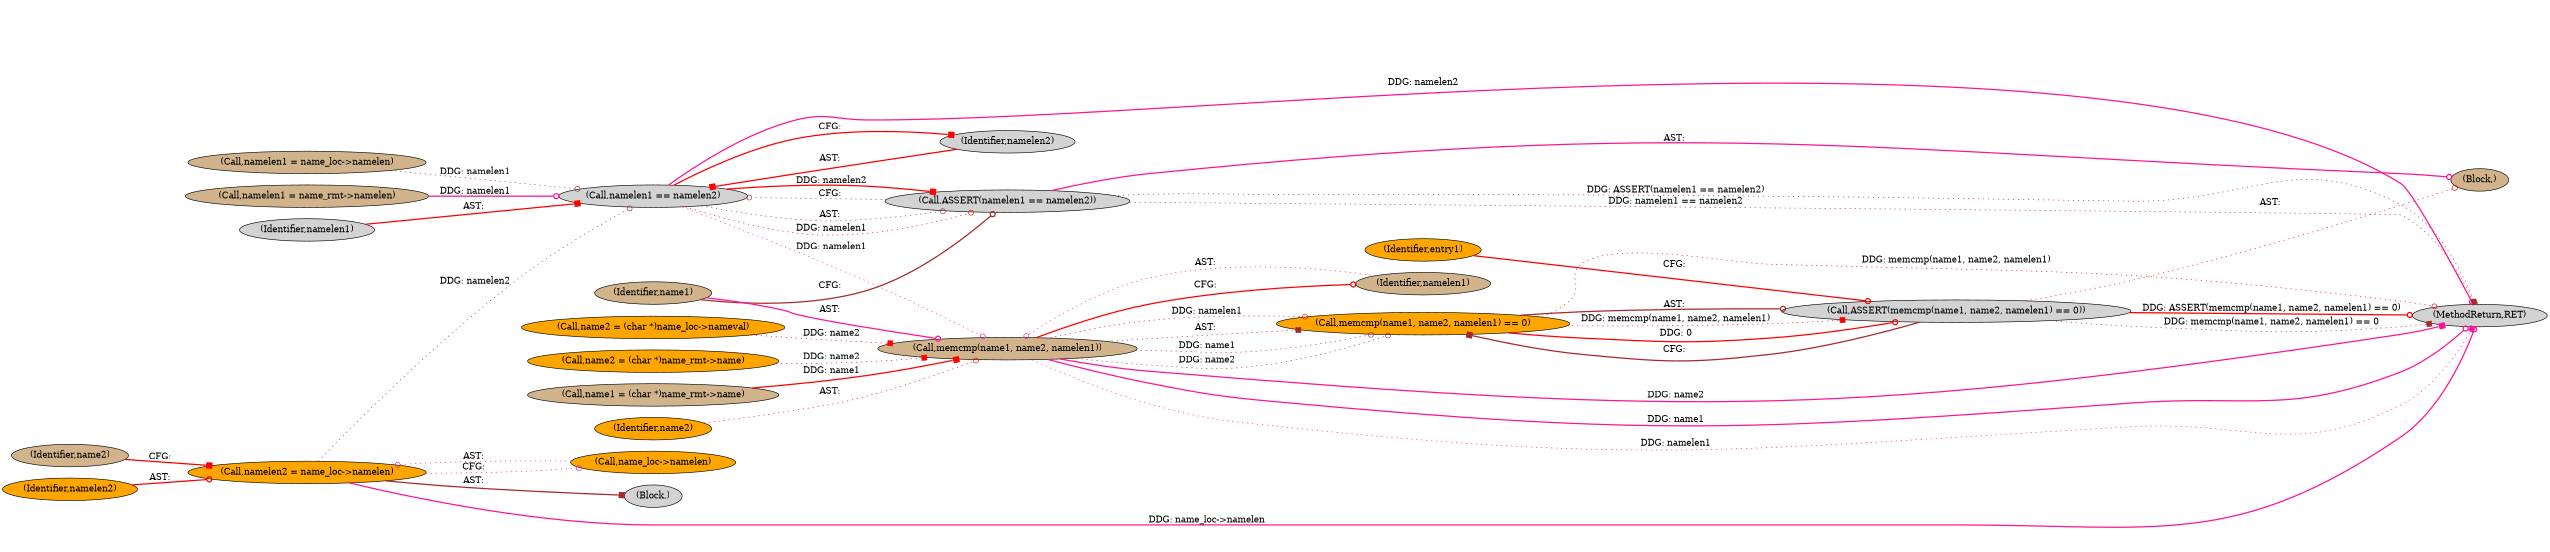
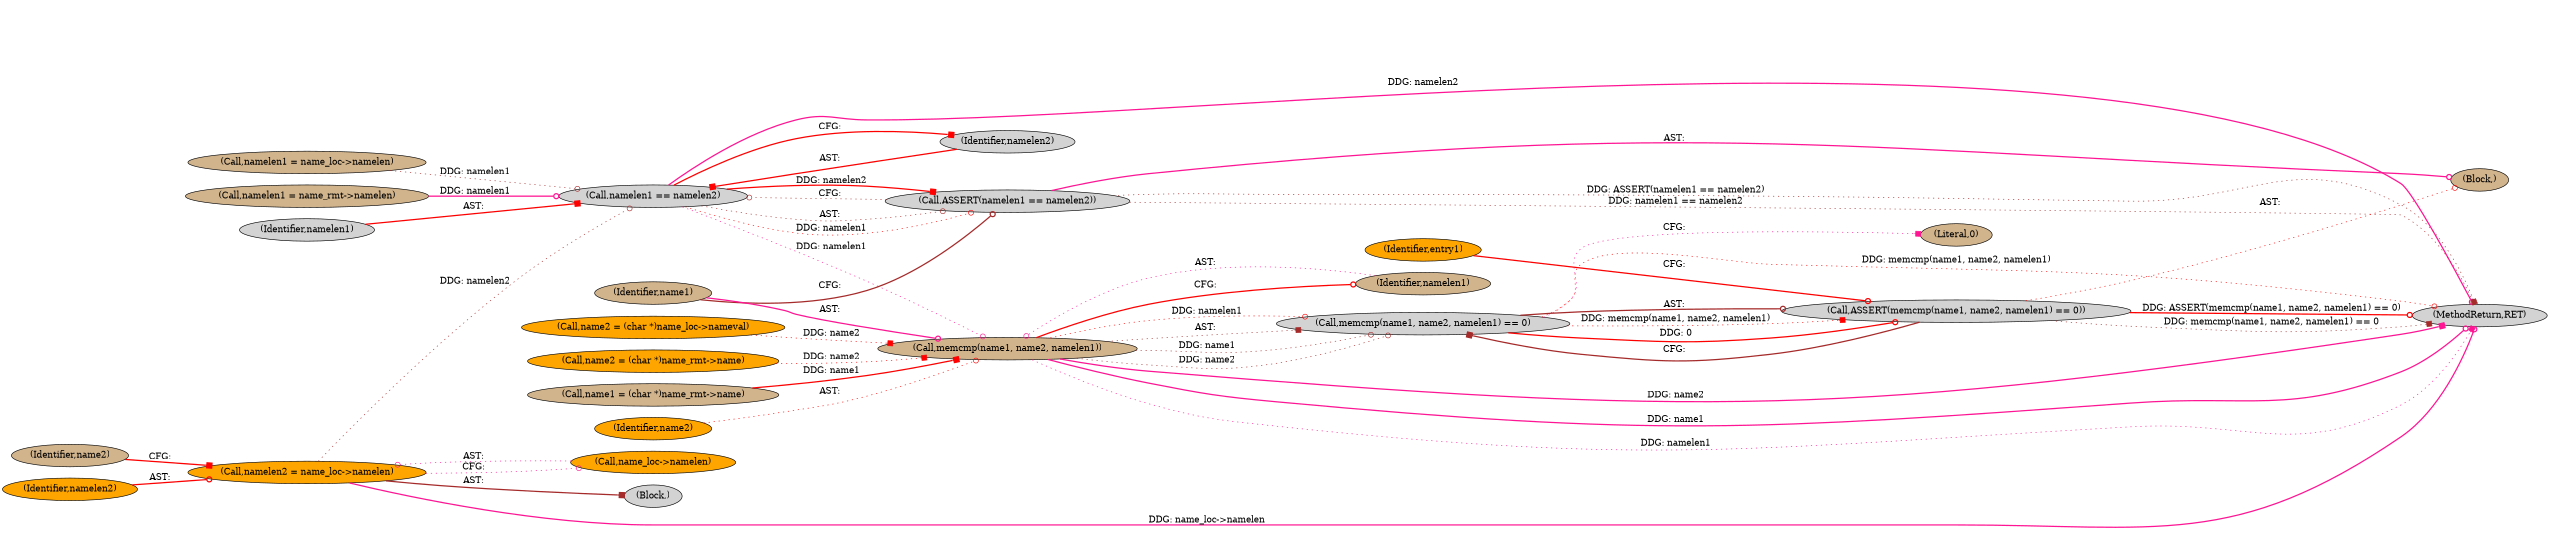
none -> (1956, 235)
(1423, 324) -> (1423, 324)
